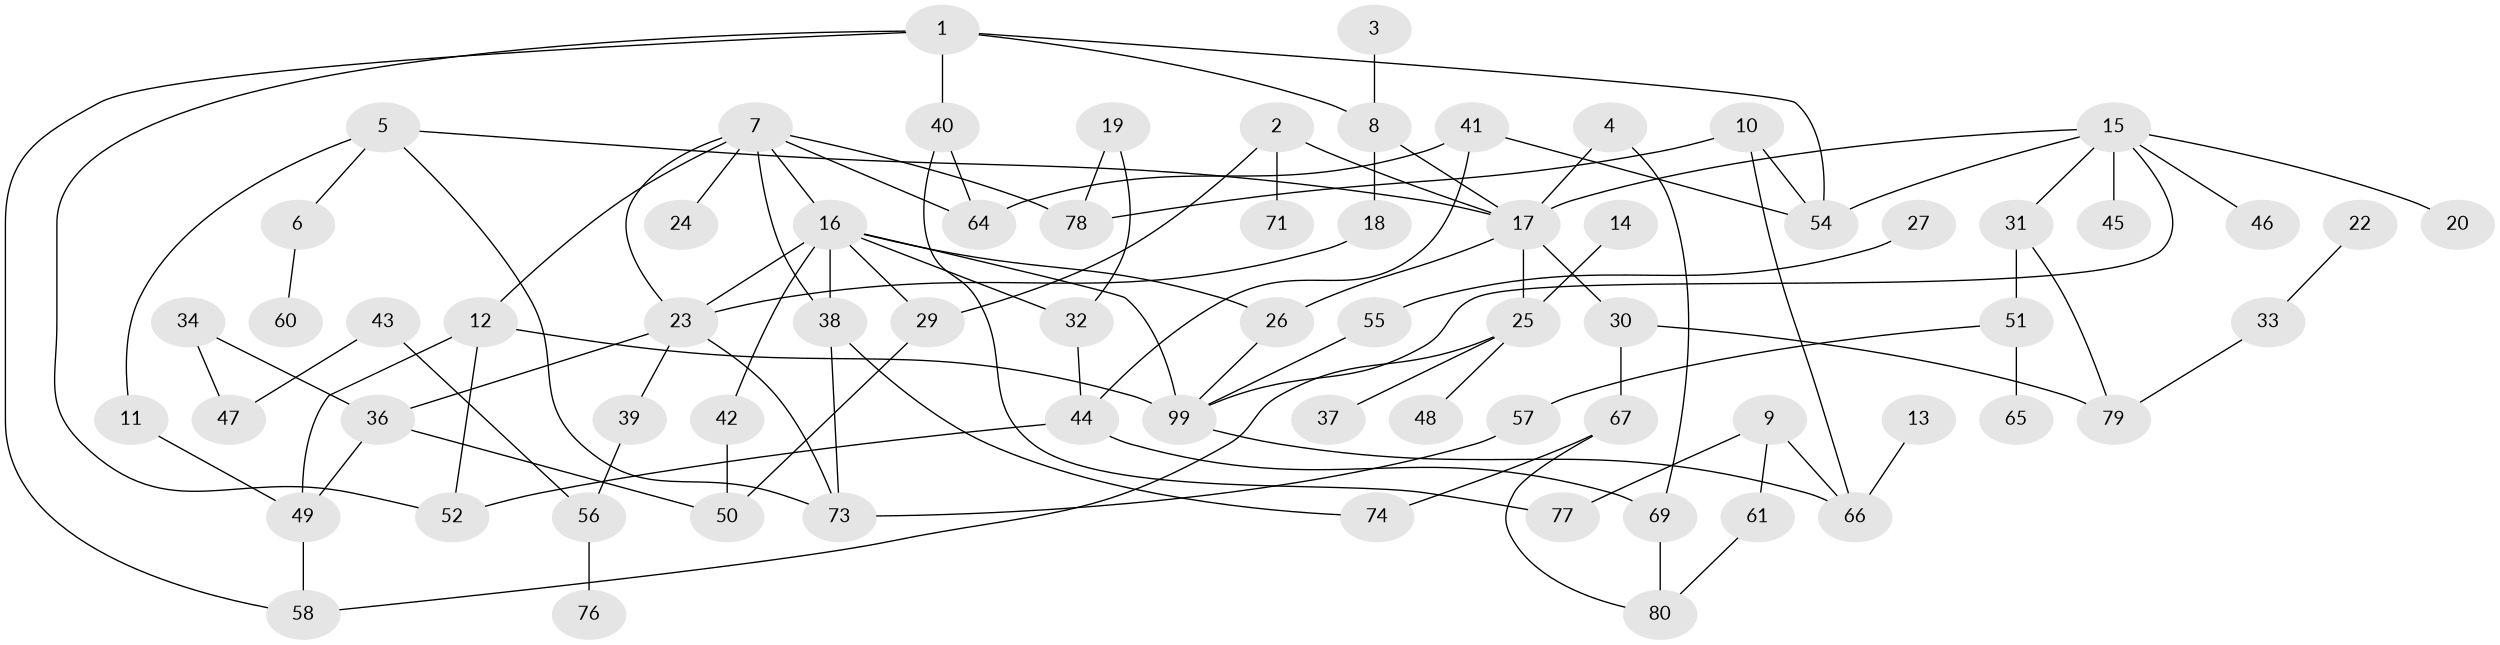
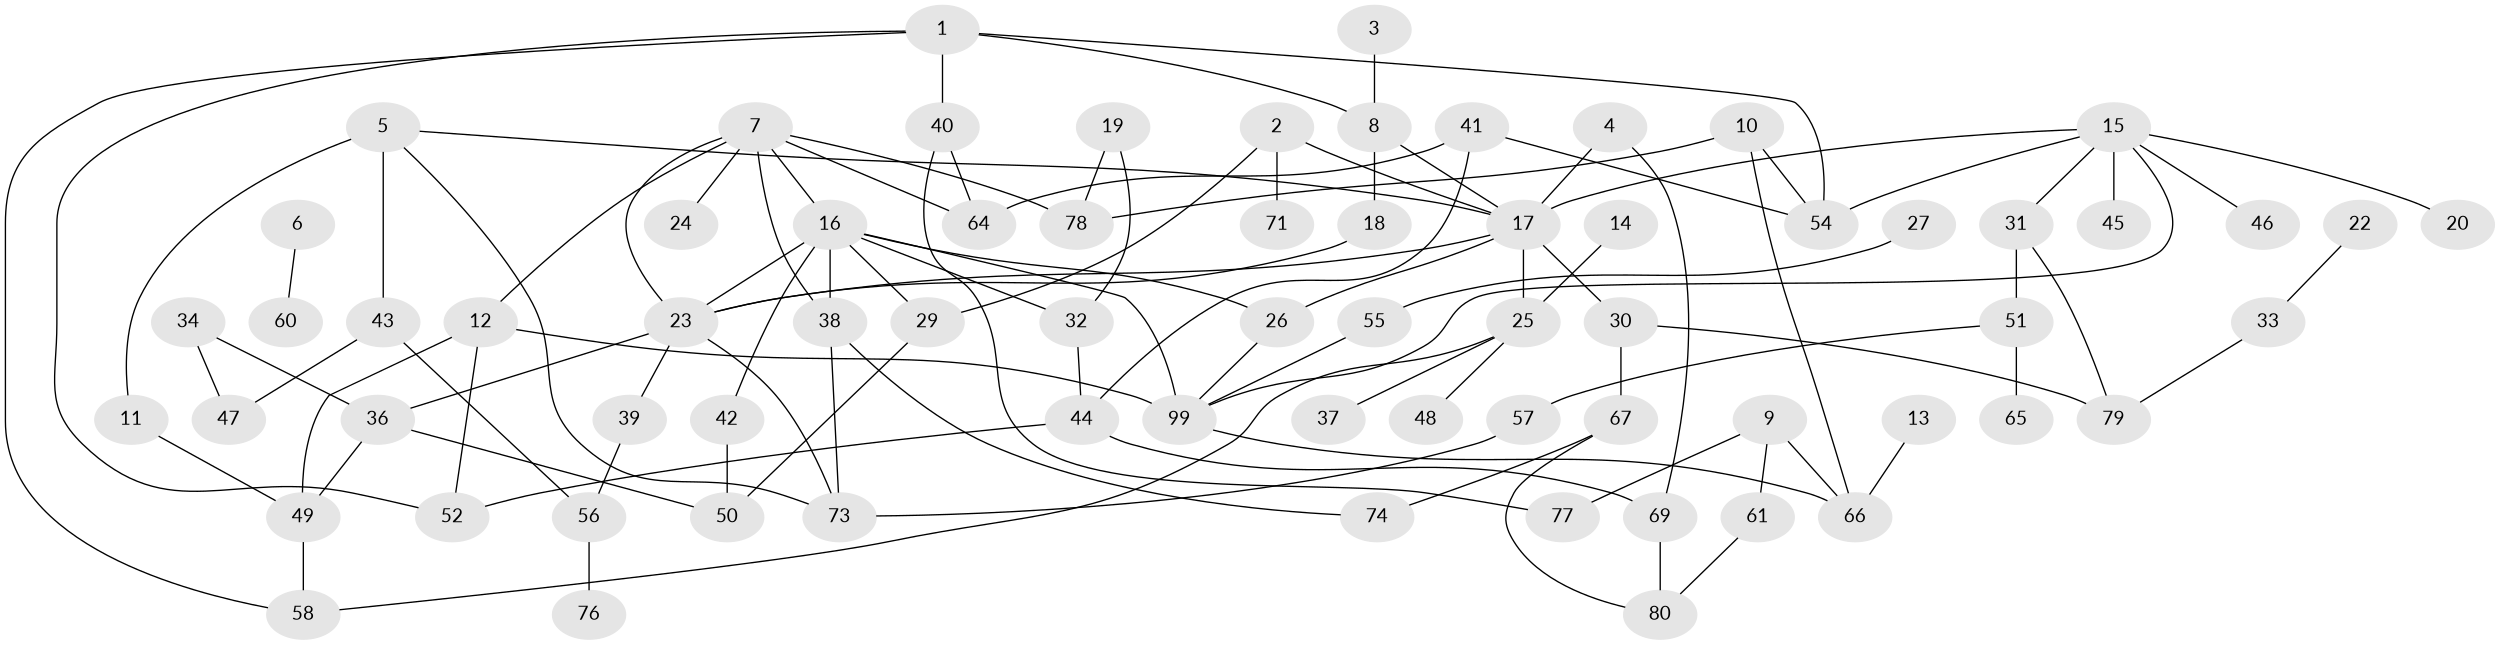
(341, 176) -> (383, 225)
none -> (1297, 264)
